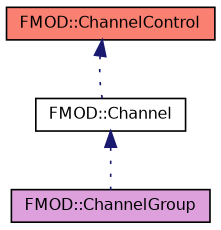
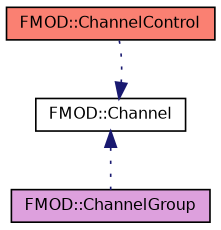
(100, 78) -> (121, 61)
